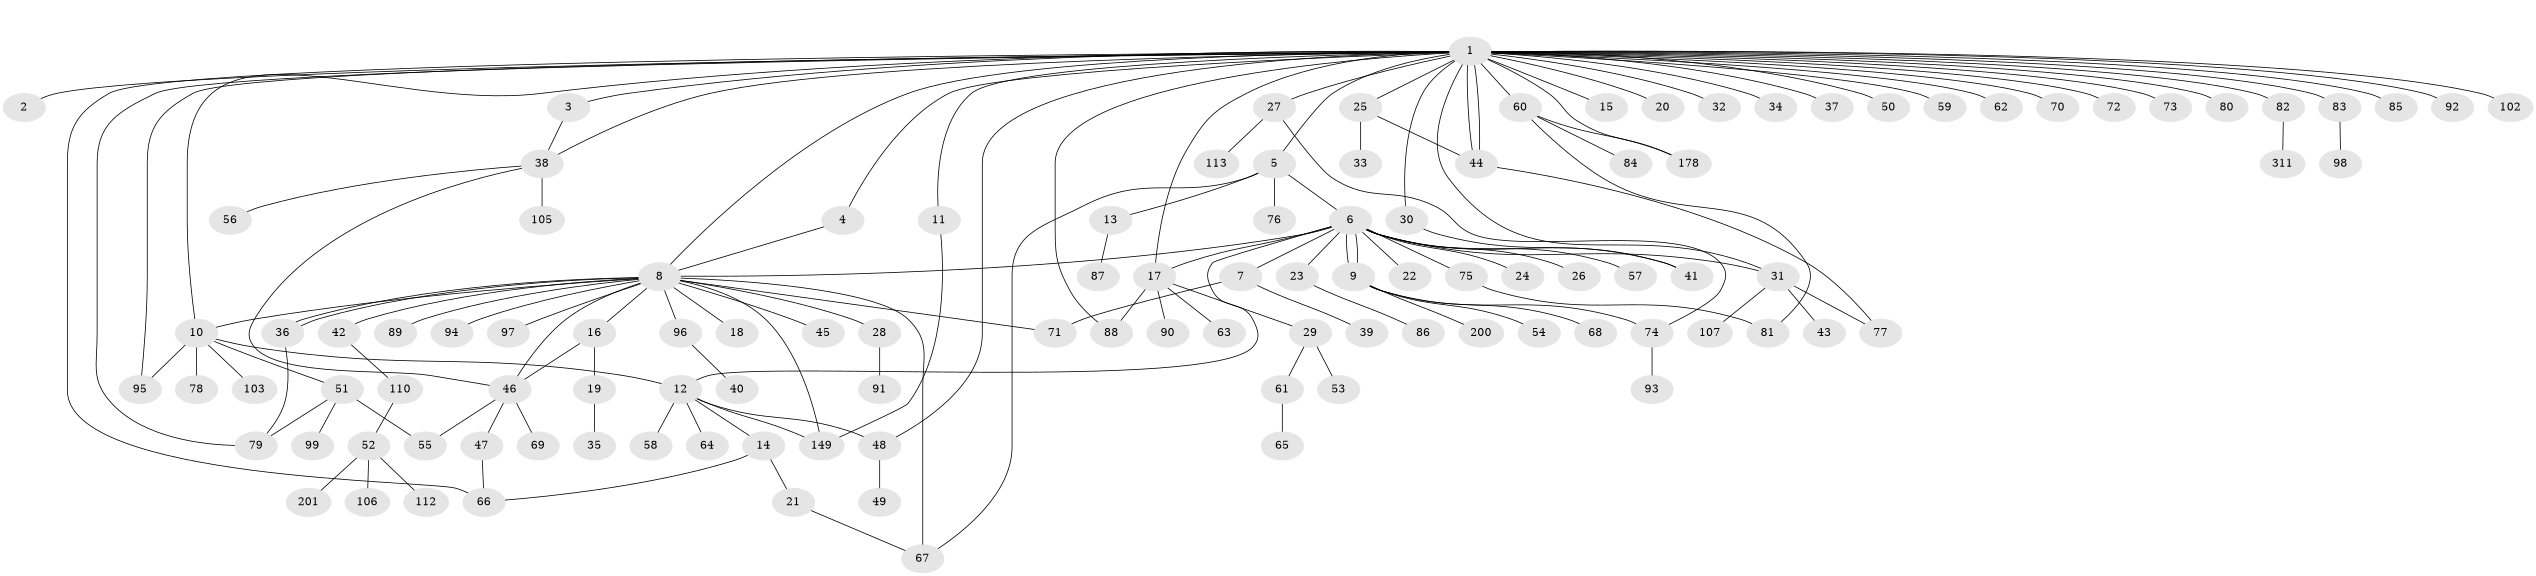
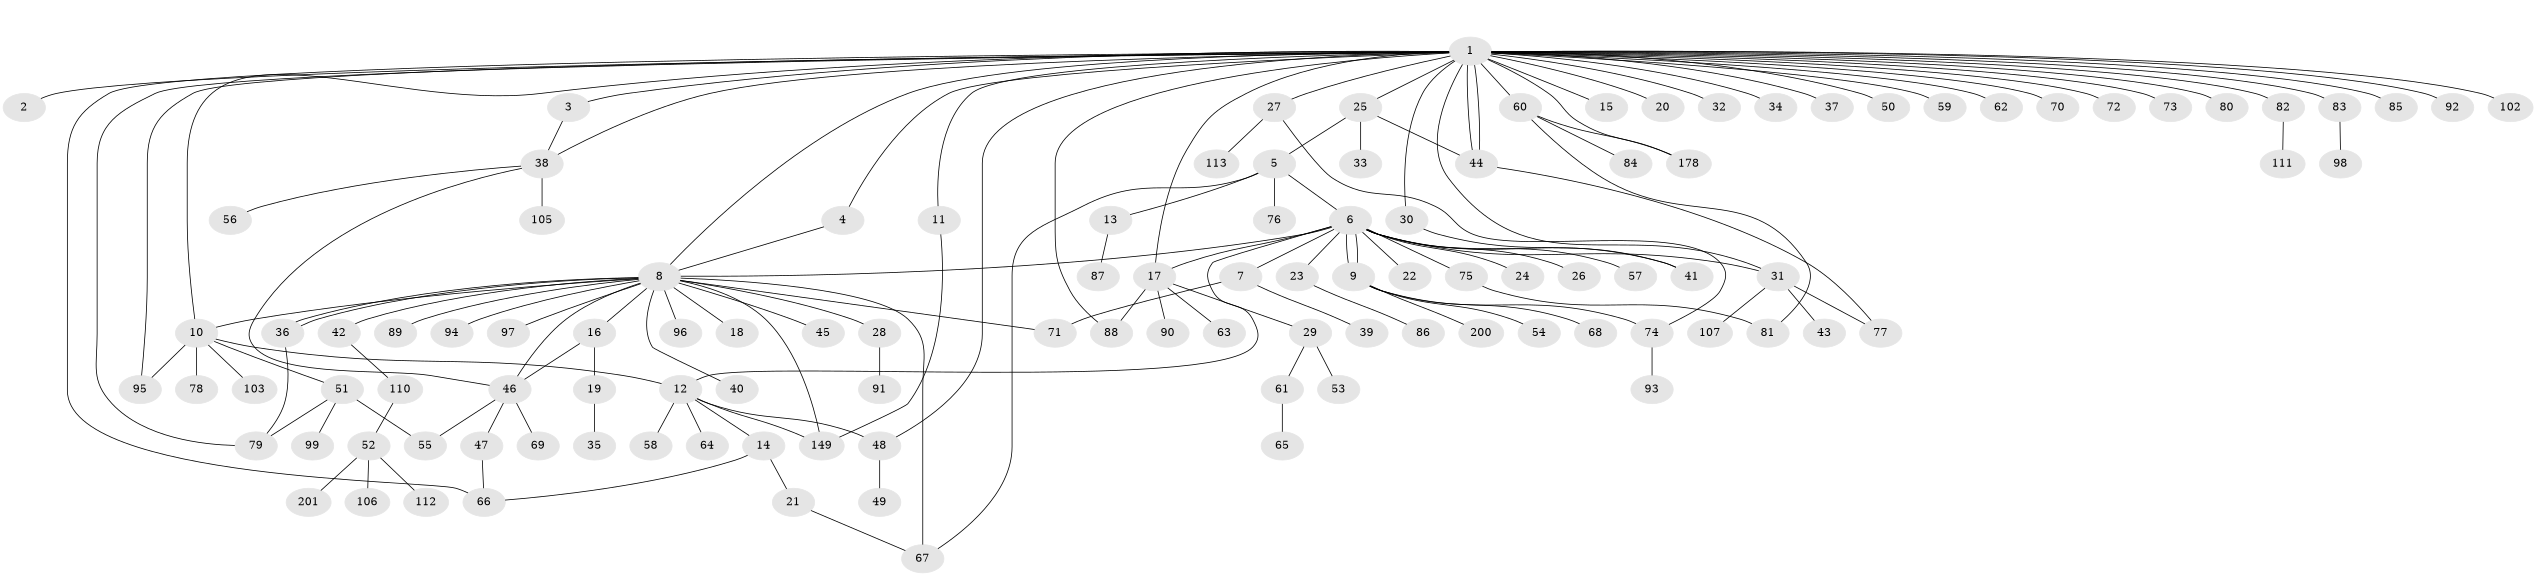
(1340, 89) -> (1317, 136)
(2283, 164) -> (2283, 164)
(709, 361) -> (660, 351)
